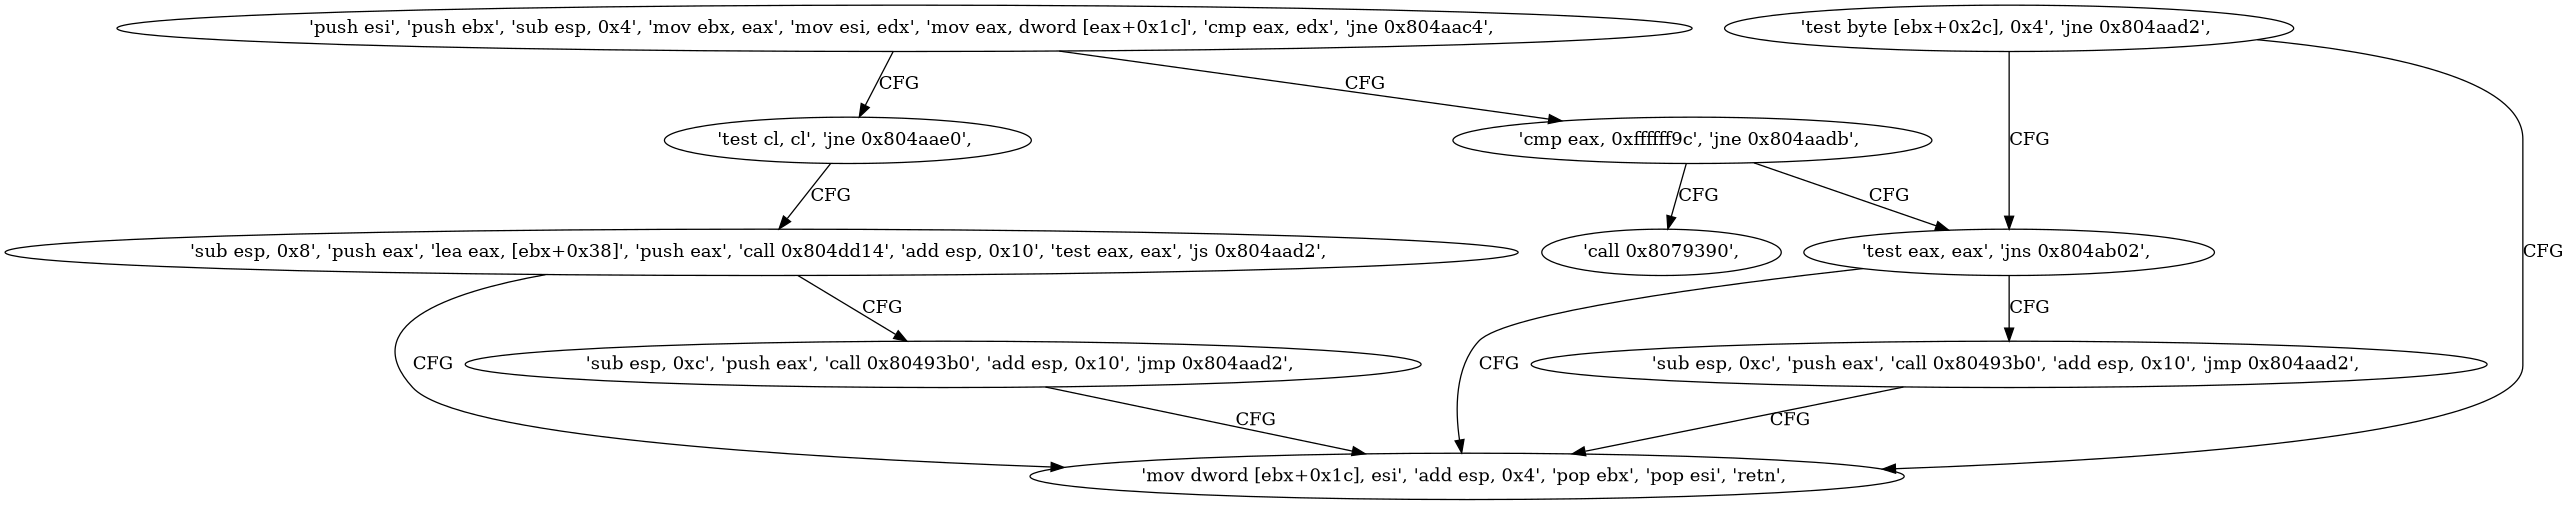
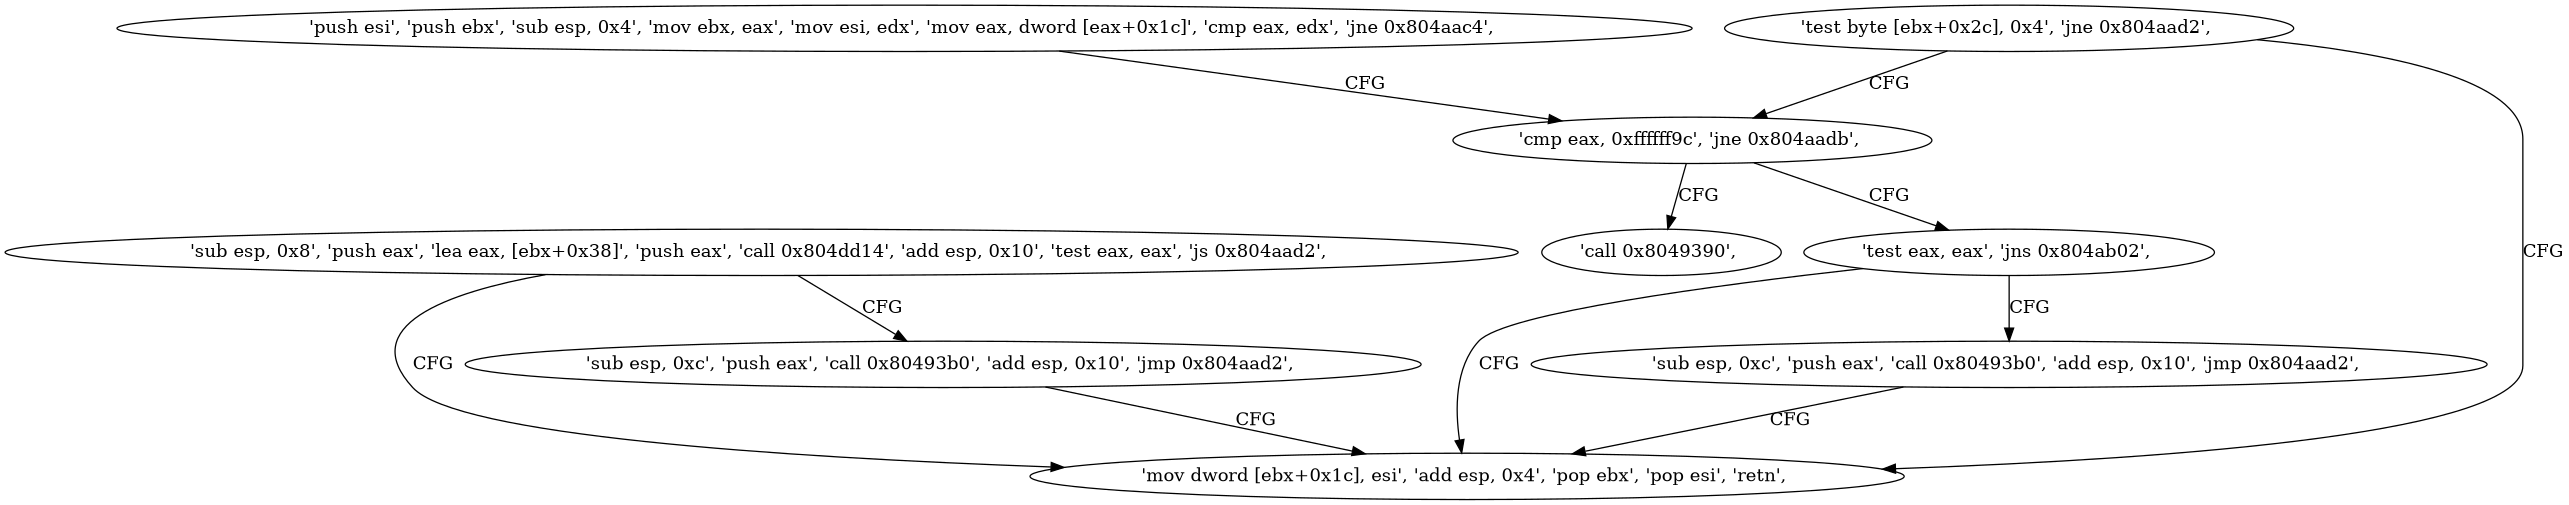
(2009, 134) -> (1857, 82)
(848, 140) -> none
(1662, 252) -> (1662, 252)
